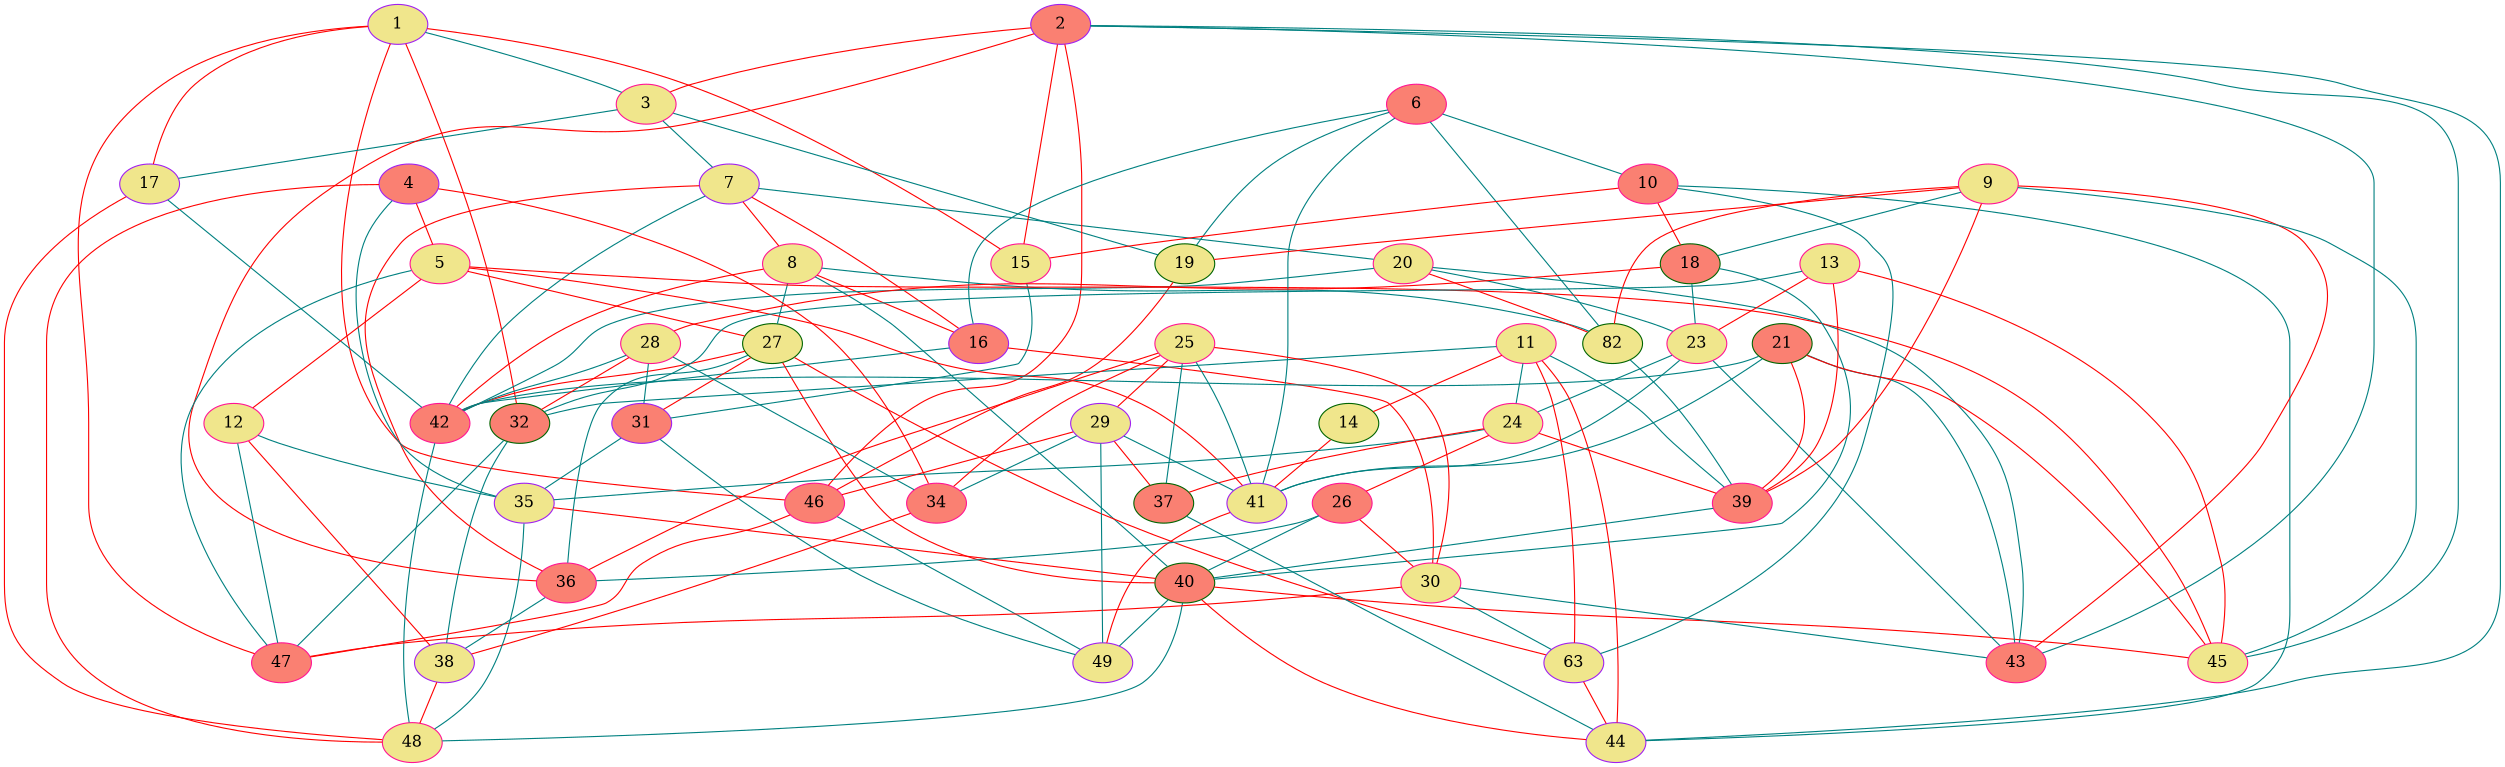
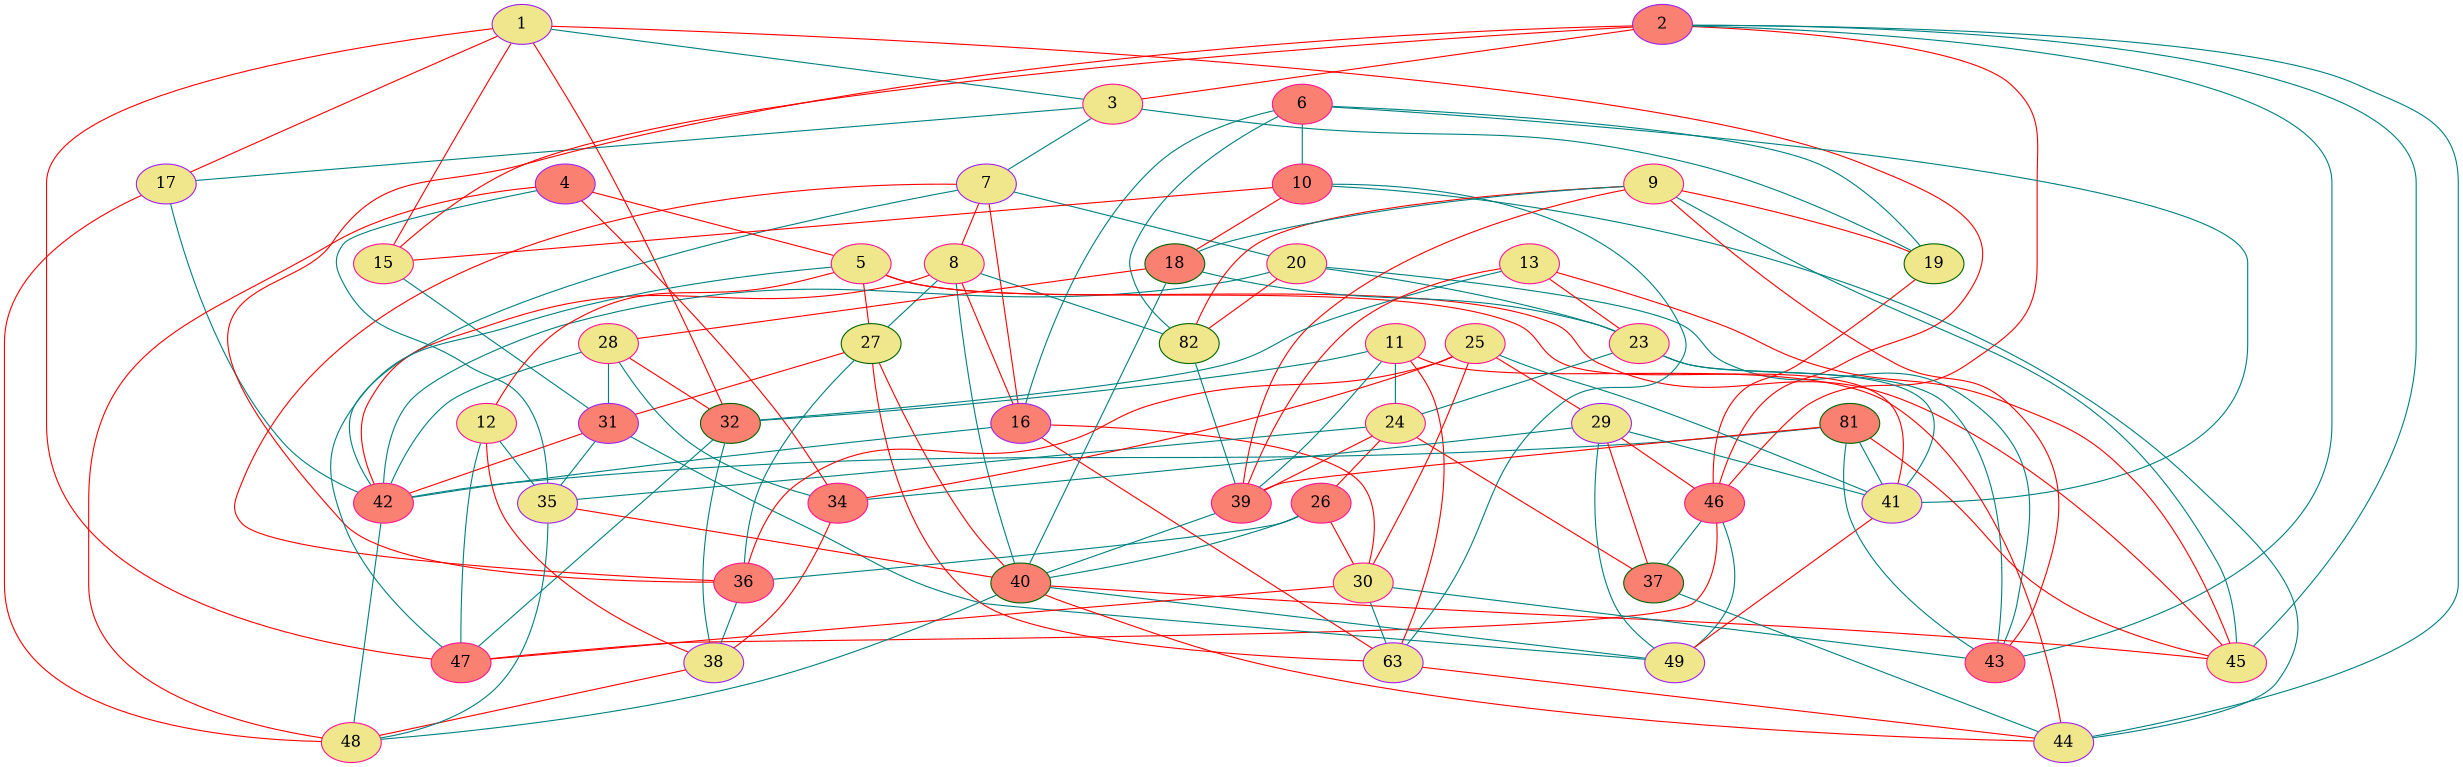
(1782, 344) -> (1850, 423)
(610, 377) -> (496, 463)
(1176, 414) -> (1684, 543)
(1349, 423) -> none
none -> (1224, 554)
